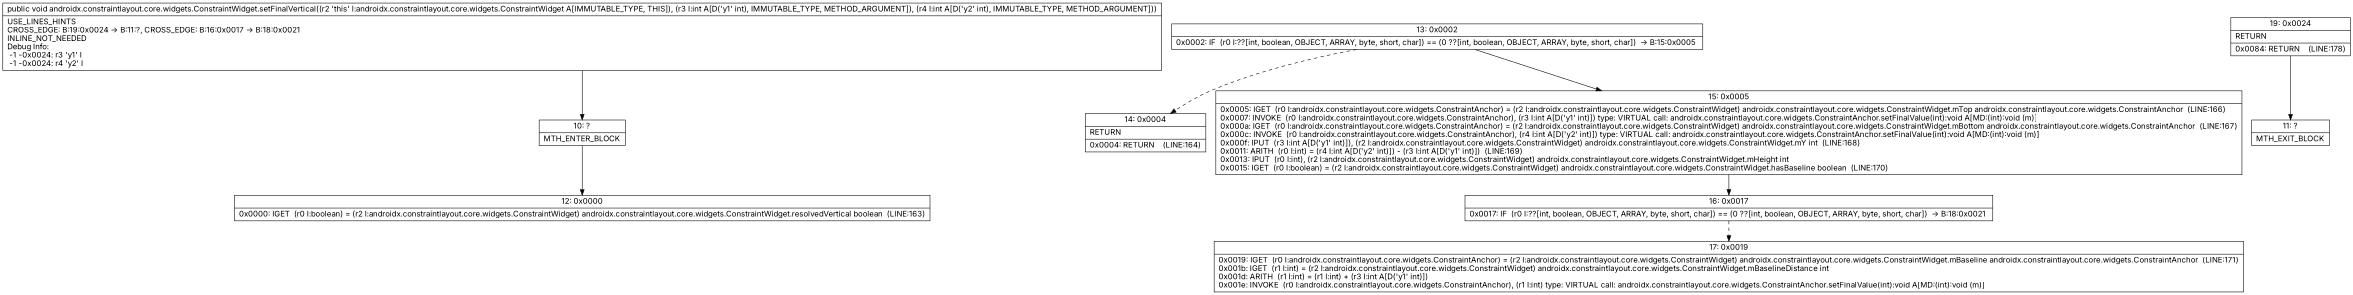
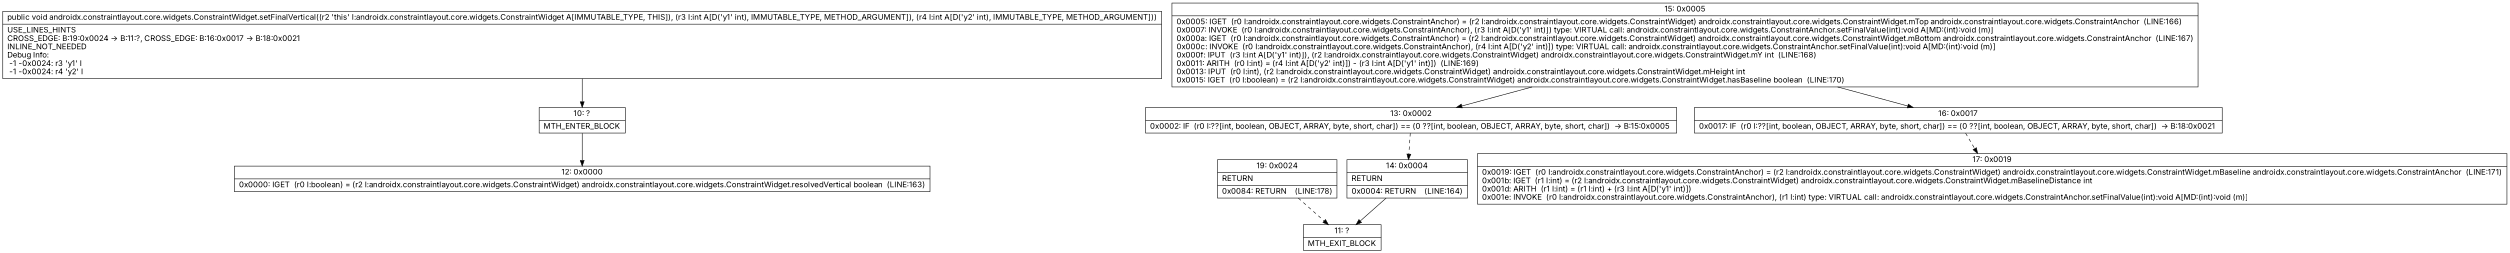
(1536, 69) -> (1497, 96)
(2291, 85) -> (1311, 210)
none -> (1373, 210)
